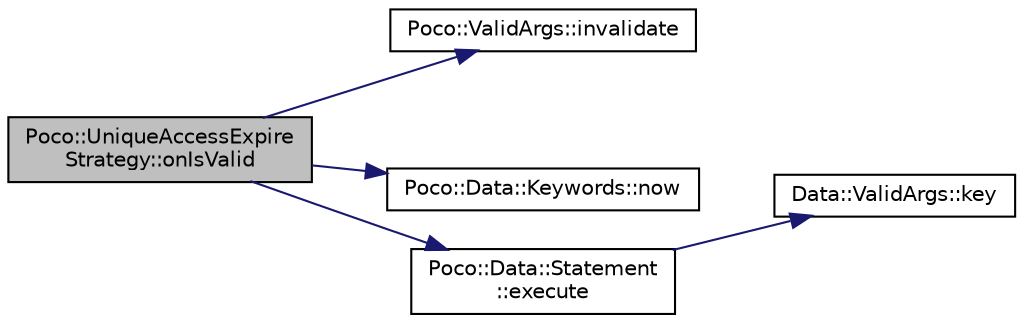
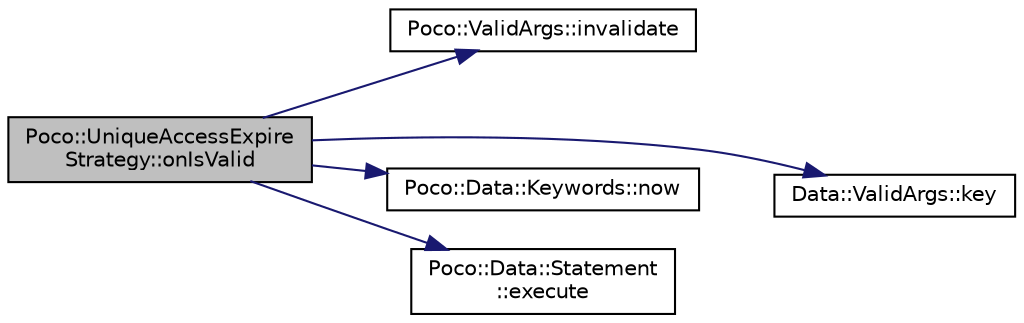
(732, 235) -> (559, 139)
